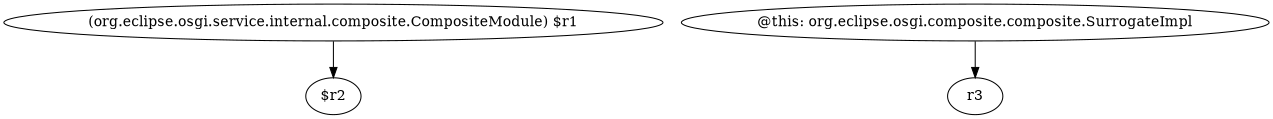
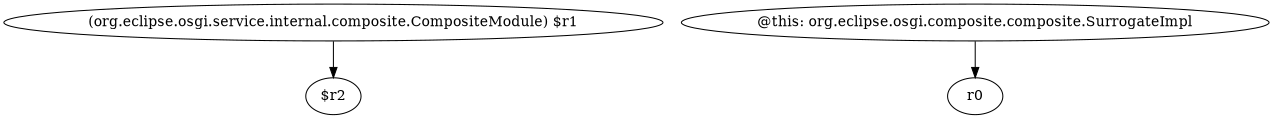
(975, 96) -> (975, 96)
